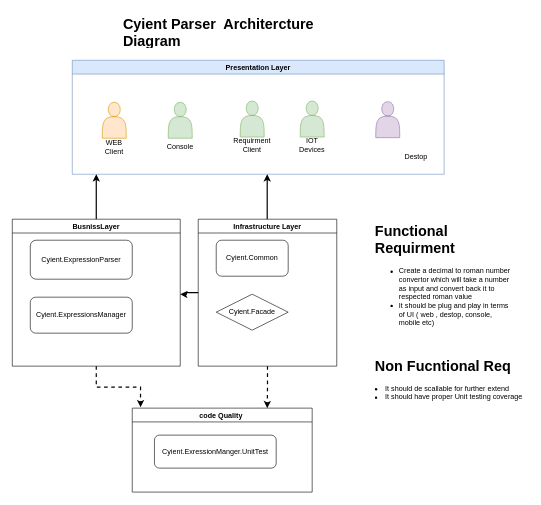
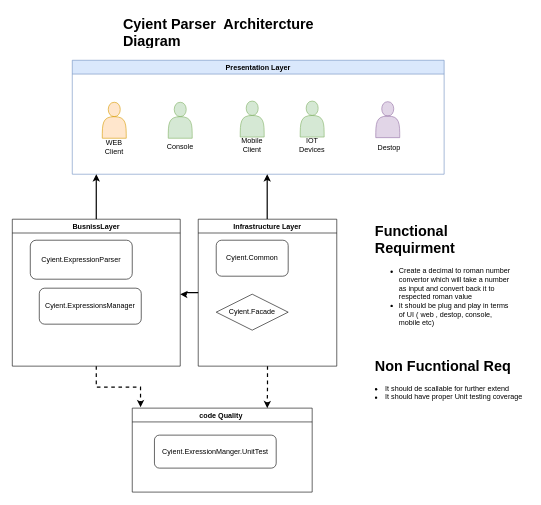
(252, 146) -> (252, 146)
(417, 157) -> (390, 148)
(81, 315) -> (90, 306)
